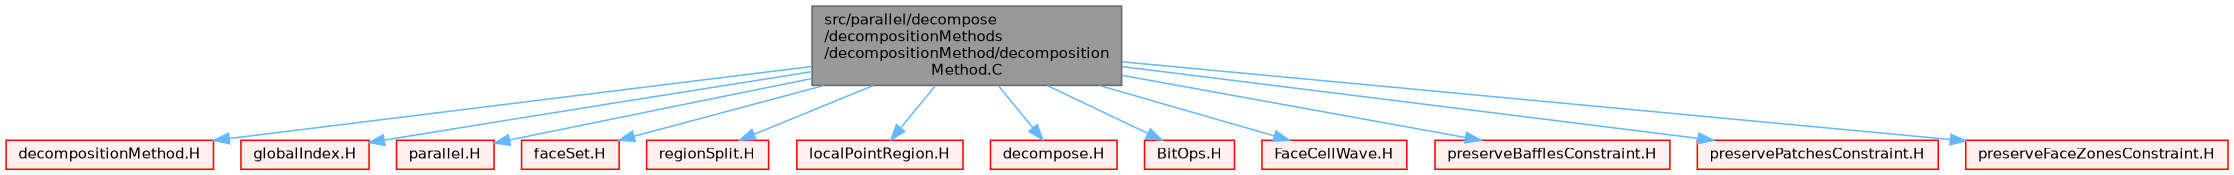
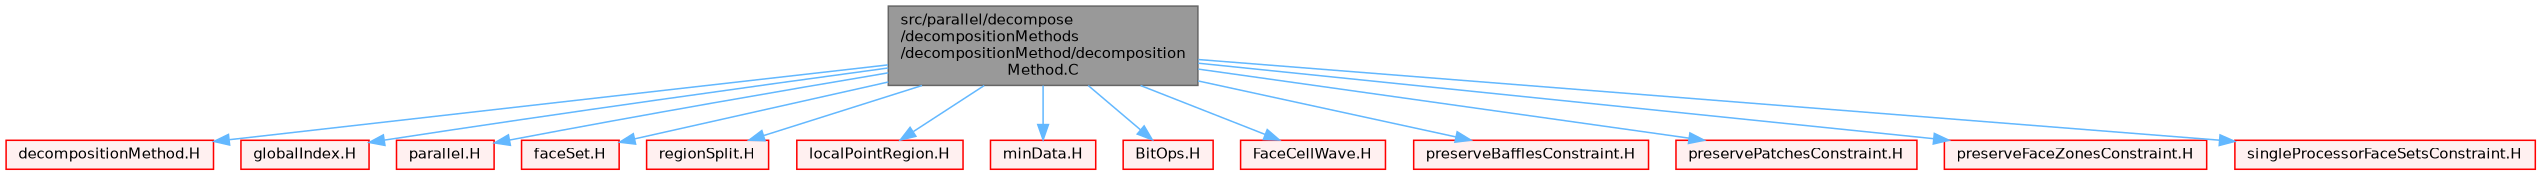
(1054, 155) -> (1043, 155)
none -> (2385, 155)
